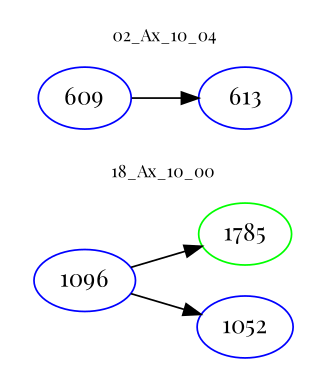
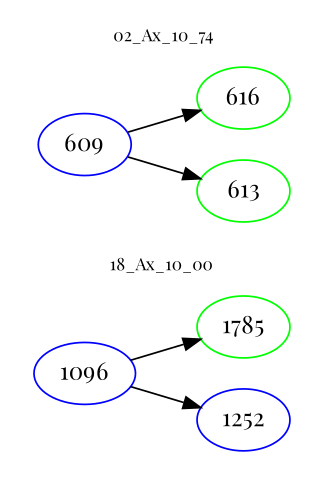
(165, 37) -> (164, 37)
none -> (243, 98)
(245, 98) -> (243, 191)
(245, 327) -> (243, 420)
